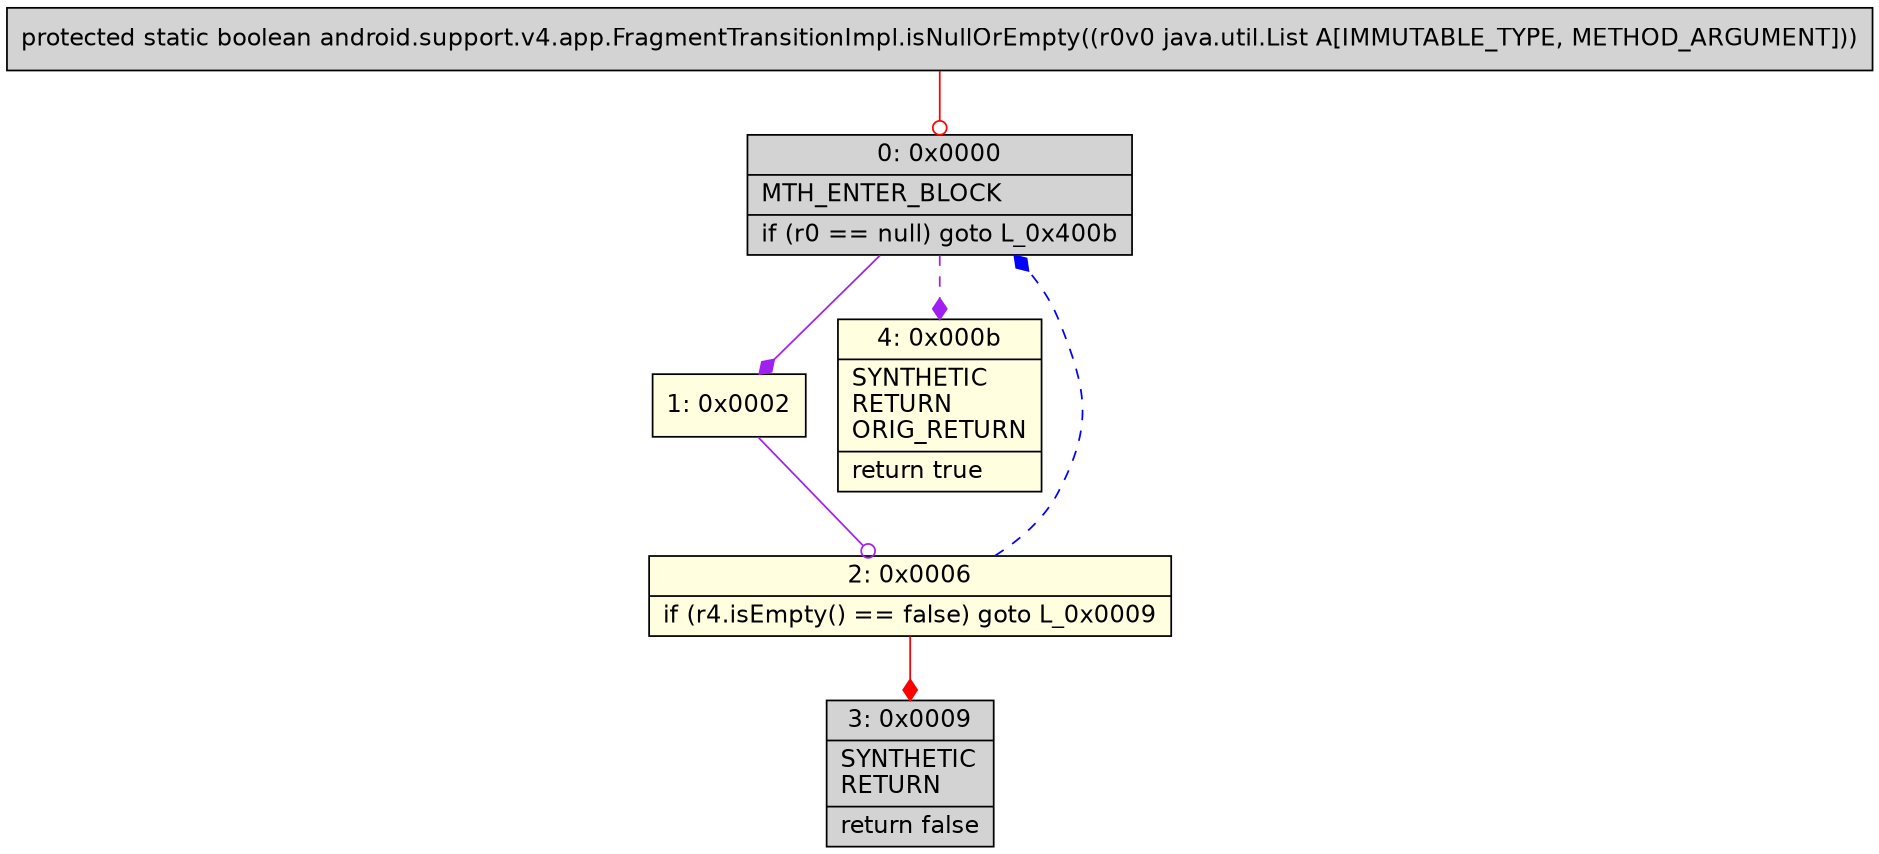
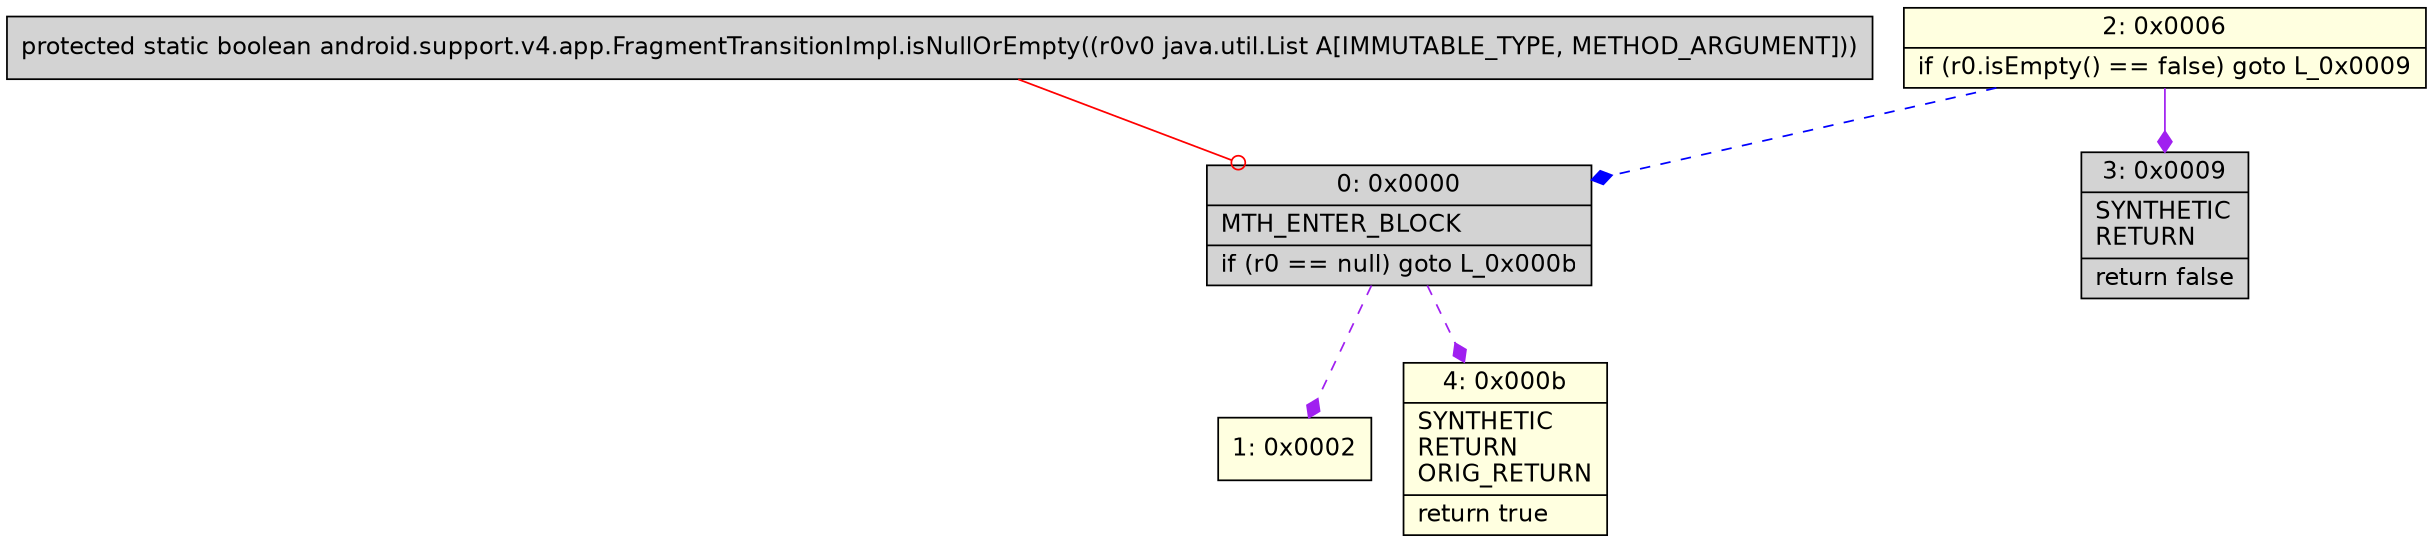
(940, 234) -> (1399, 265)
(827, 307) -> (1345, 342)
(811, 491) -> none
(910, 615) -> (2165, 67)
(910, 658) -> (2165, 110)
